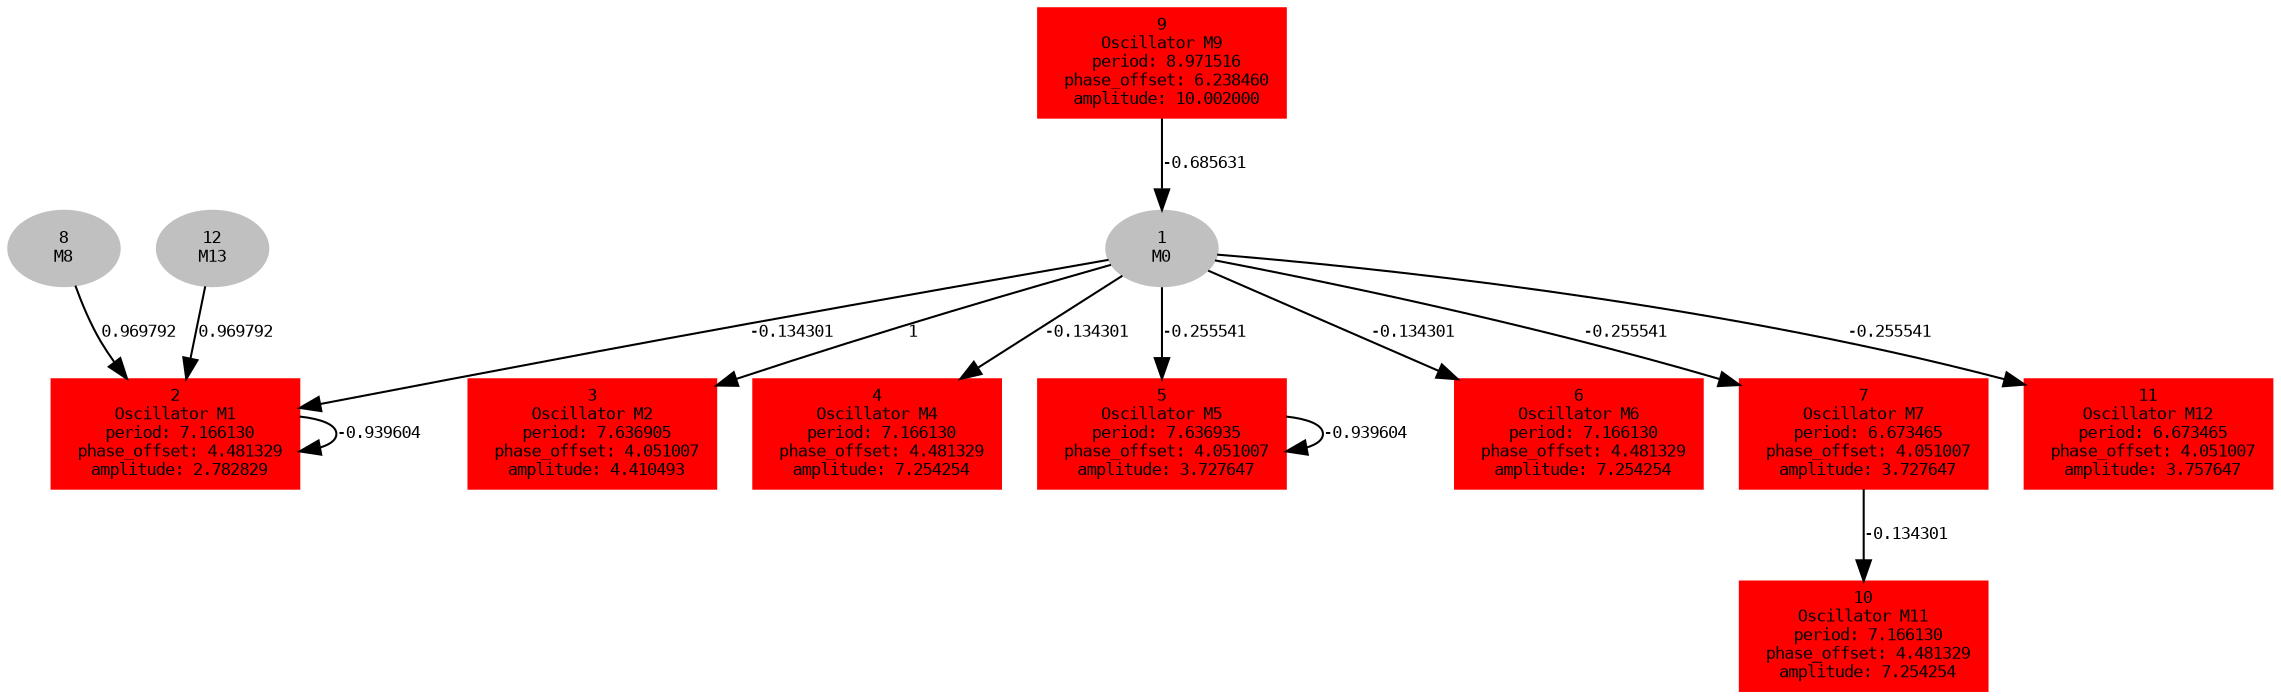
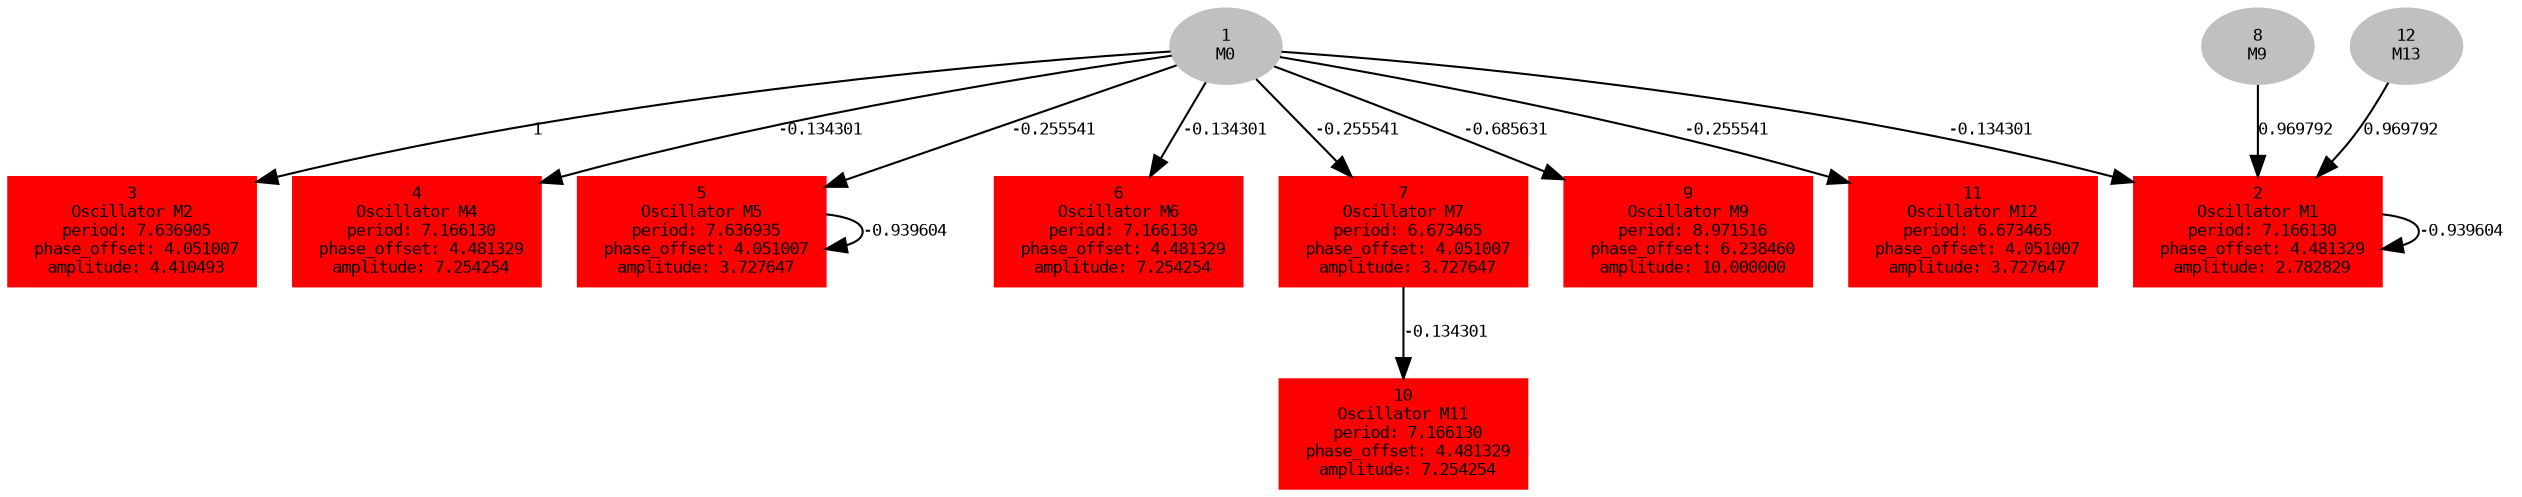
(1162, 99) -> (1688, 268)
(1162, 154) -> (1410, 118)
(64, 257) -> (2258, 54)
(2149, 470) -> (1973, 268)
